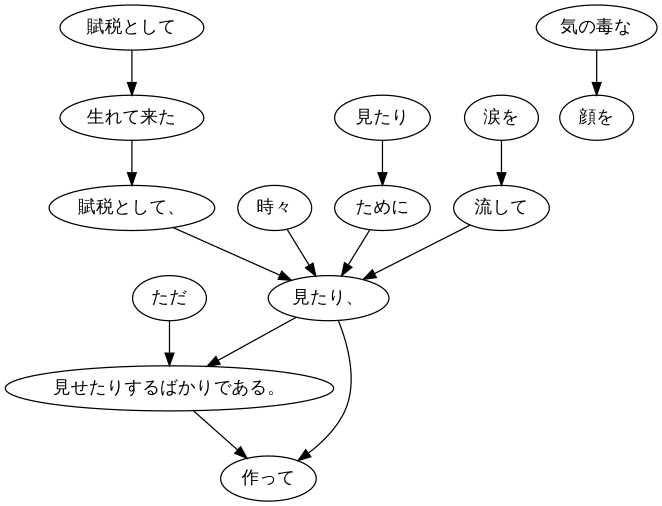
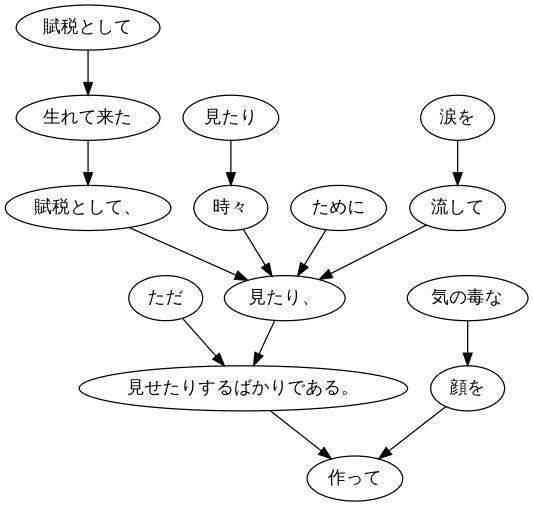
(382, 157) -> (231, 157)
(350, 393) -> (418, 429)
